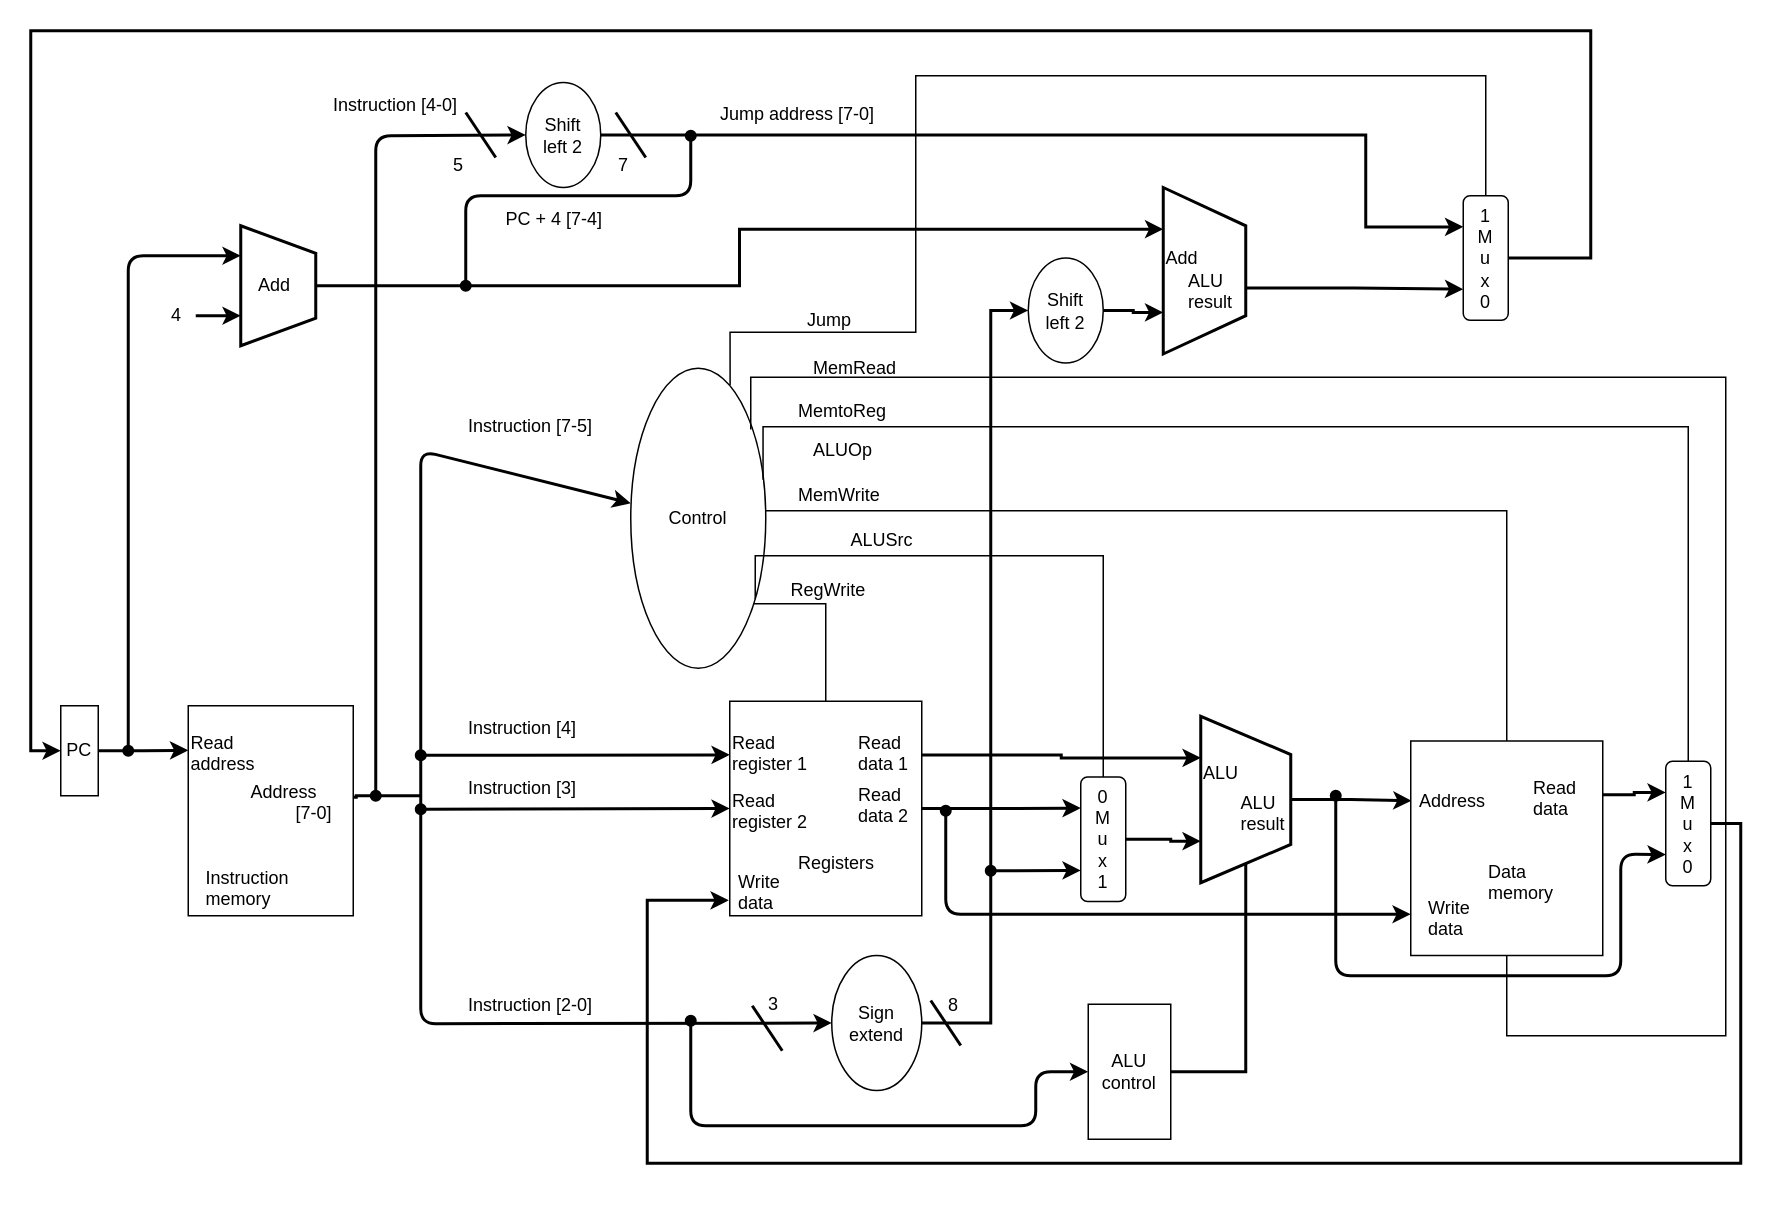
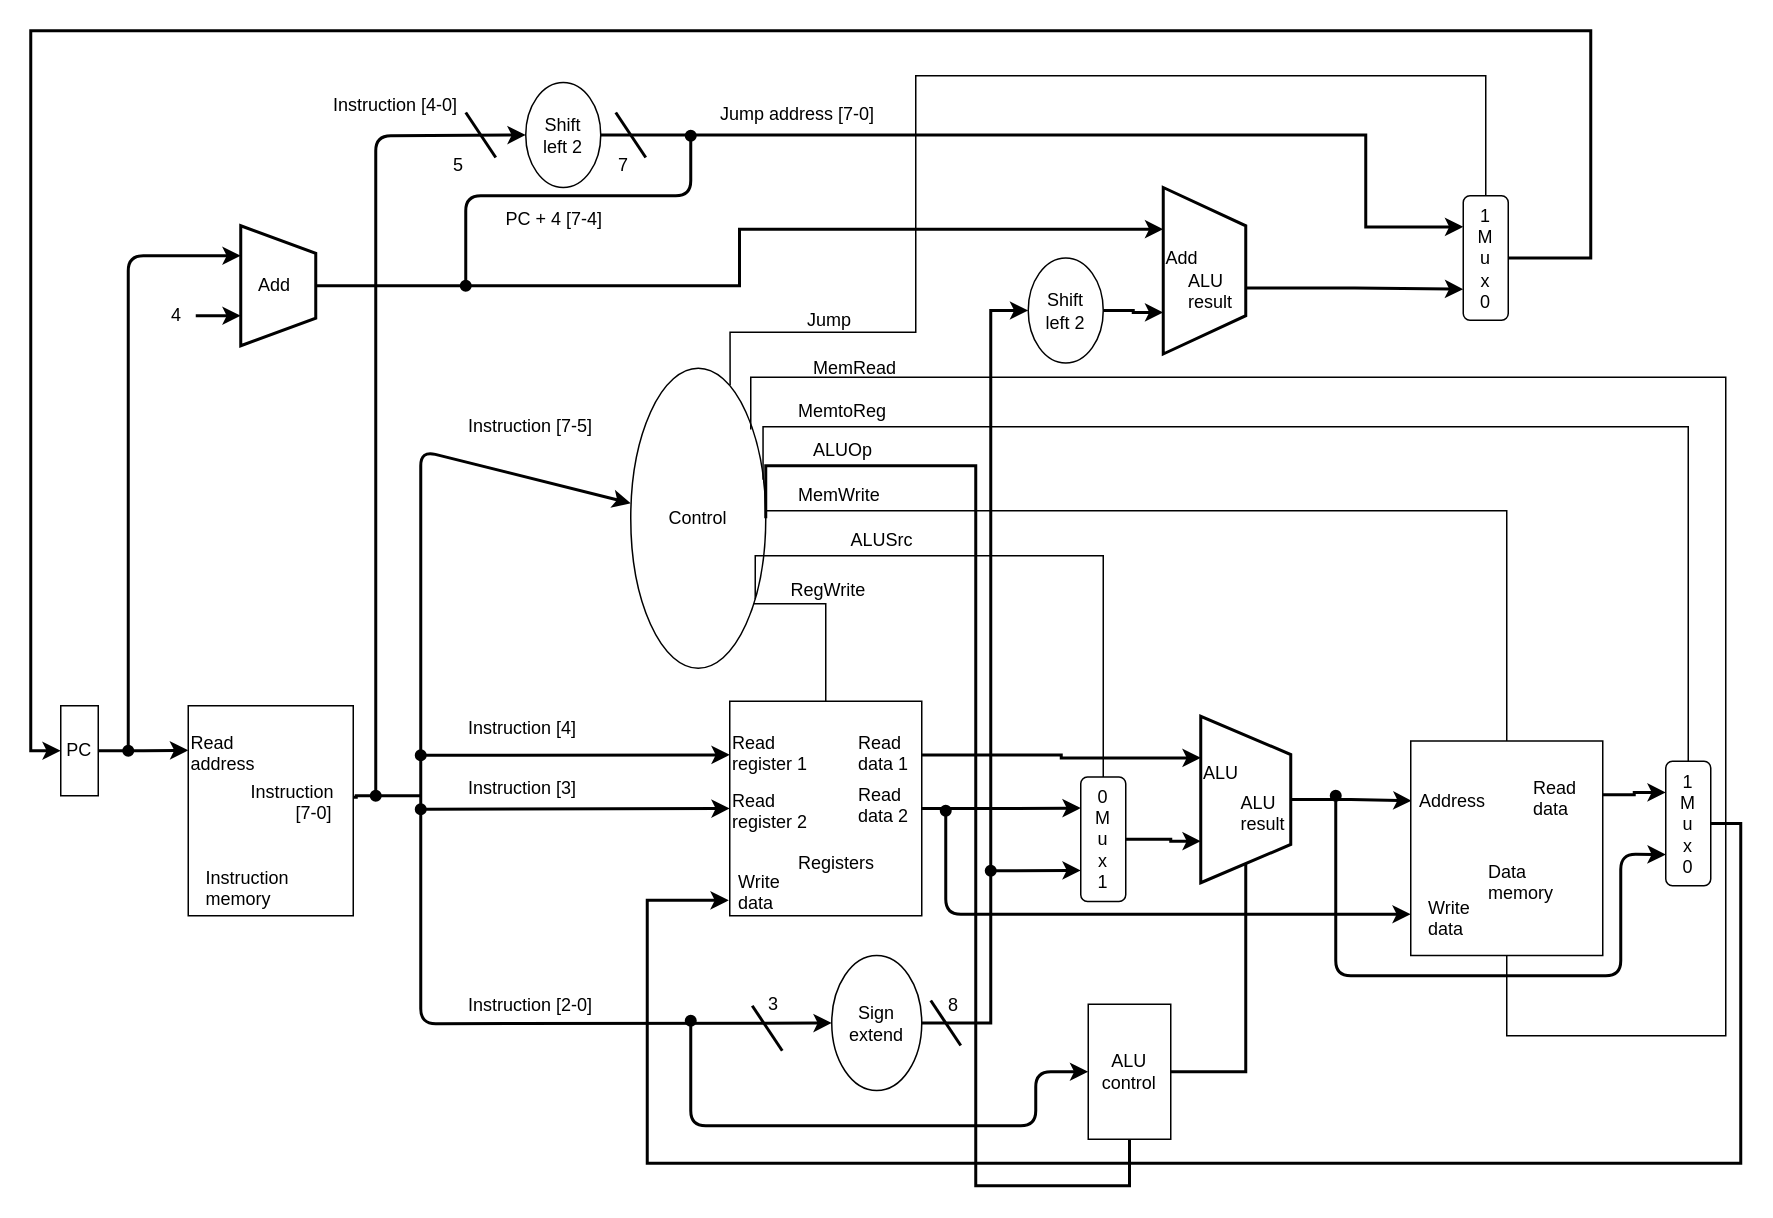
none -> (976, 795)
(287, 804) -> (304, 804)
